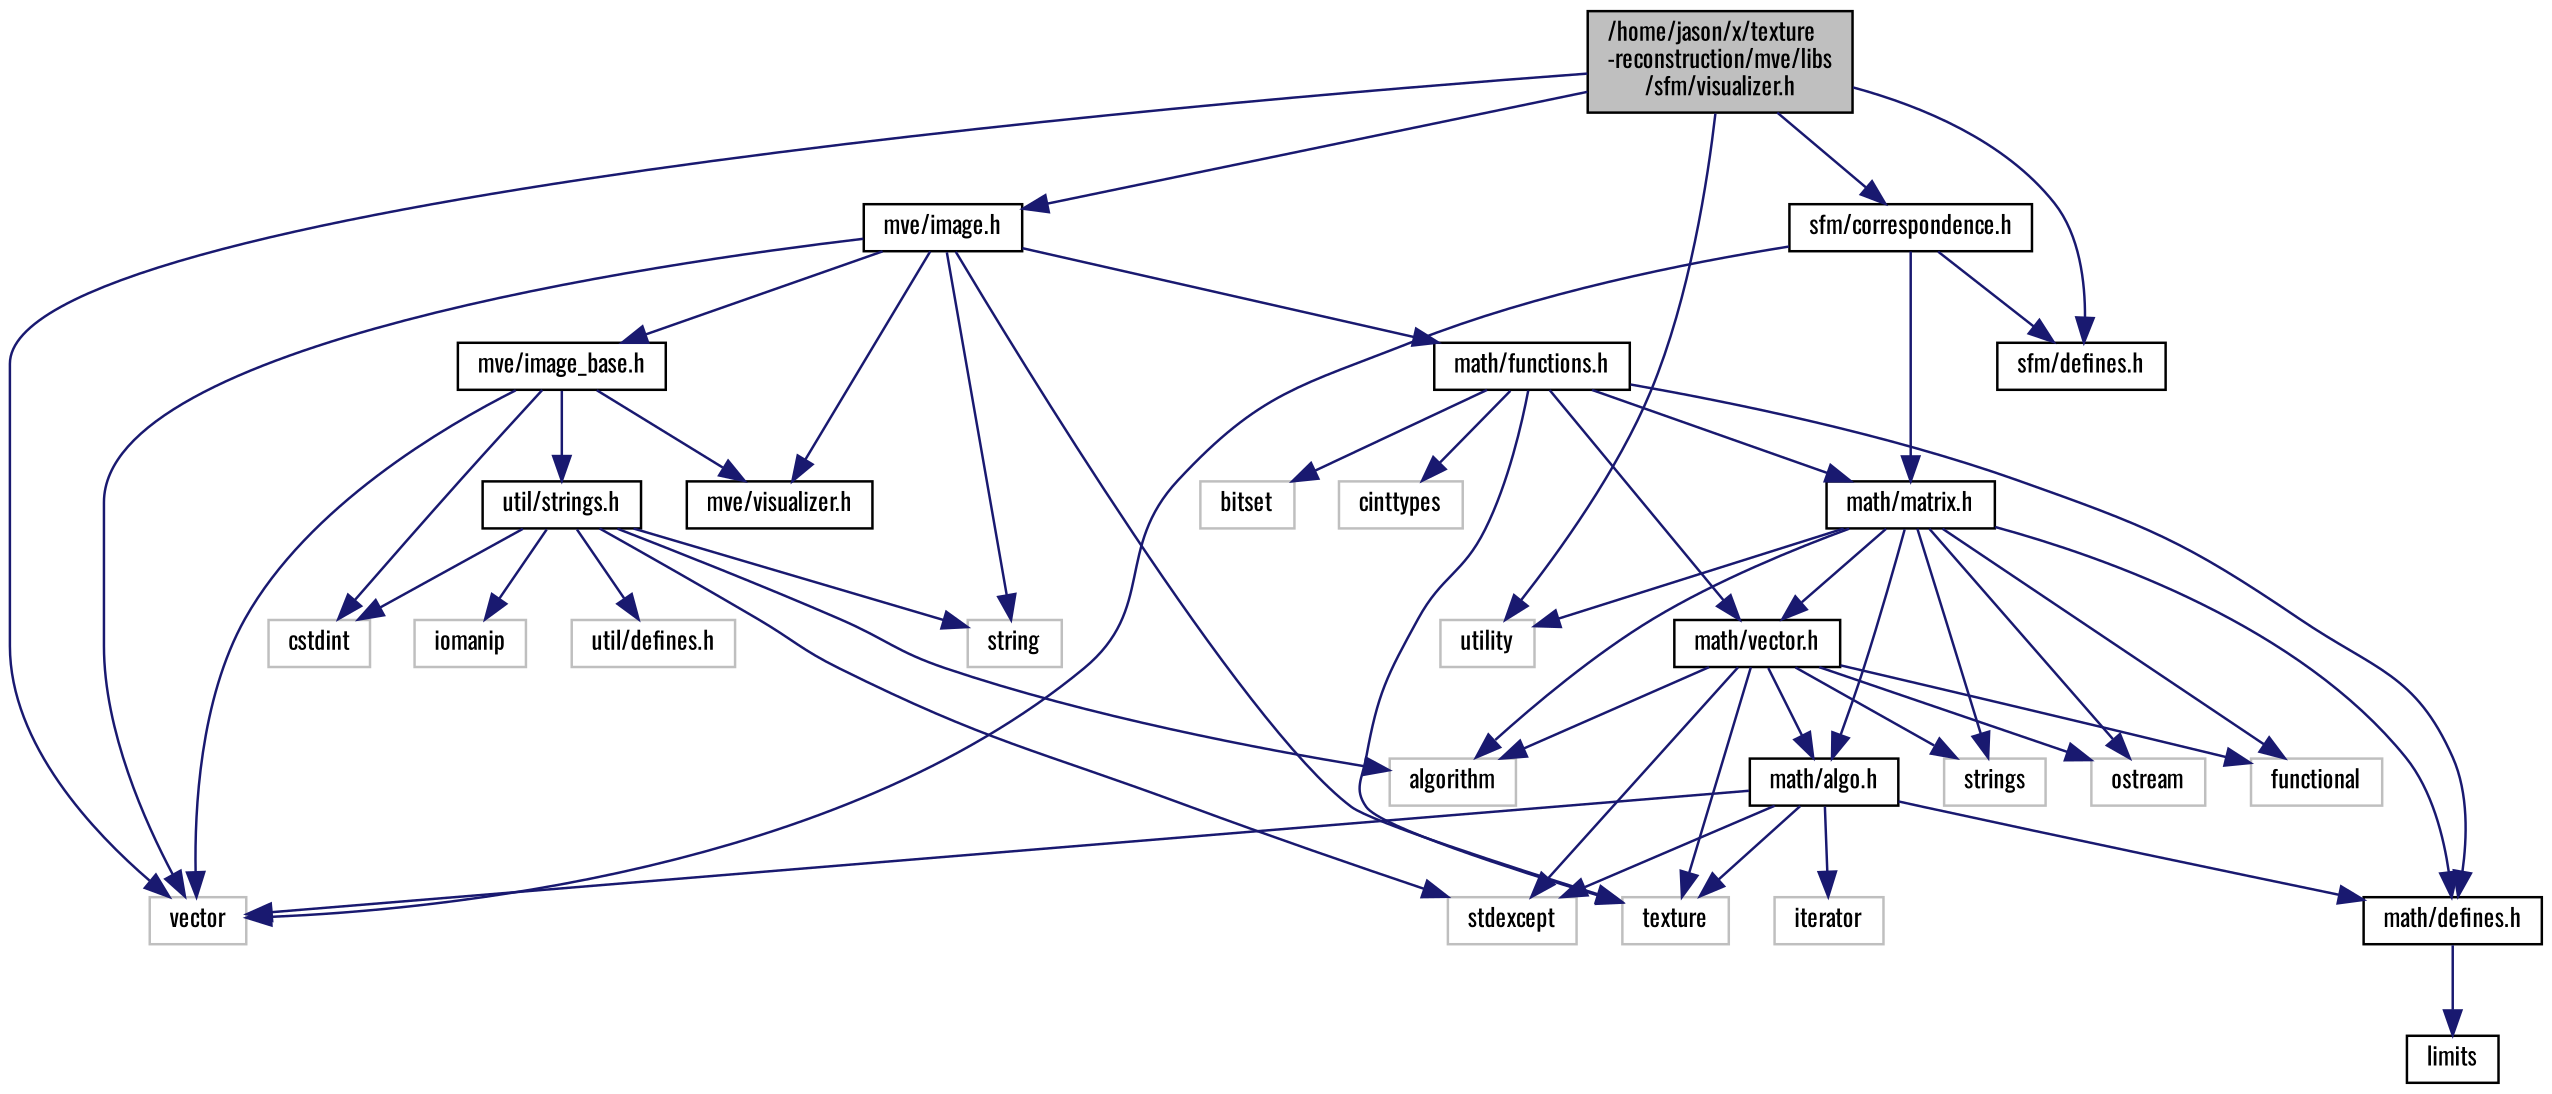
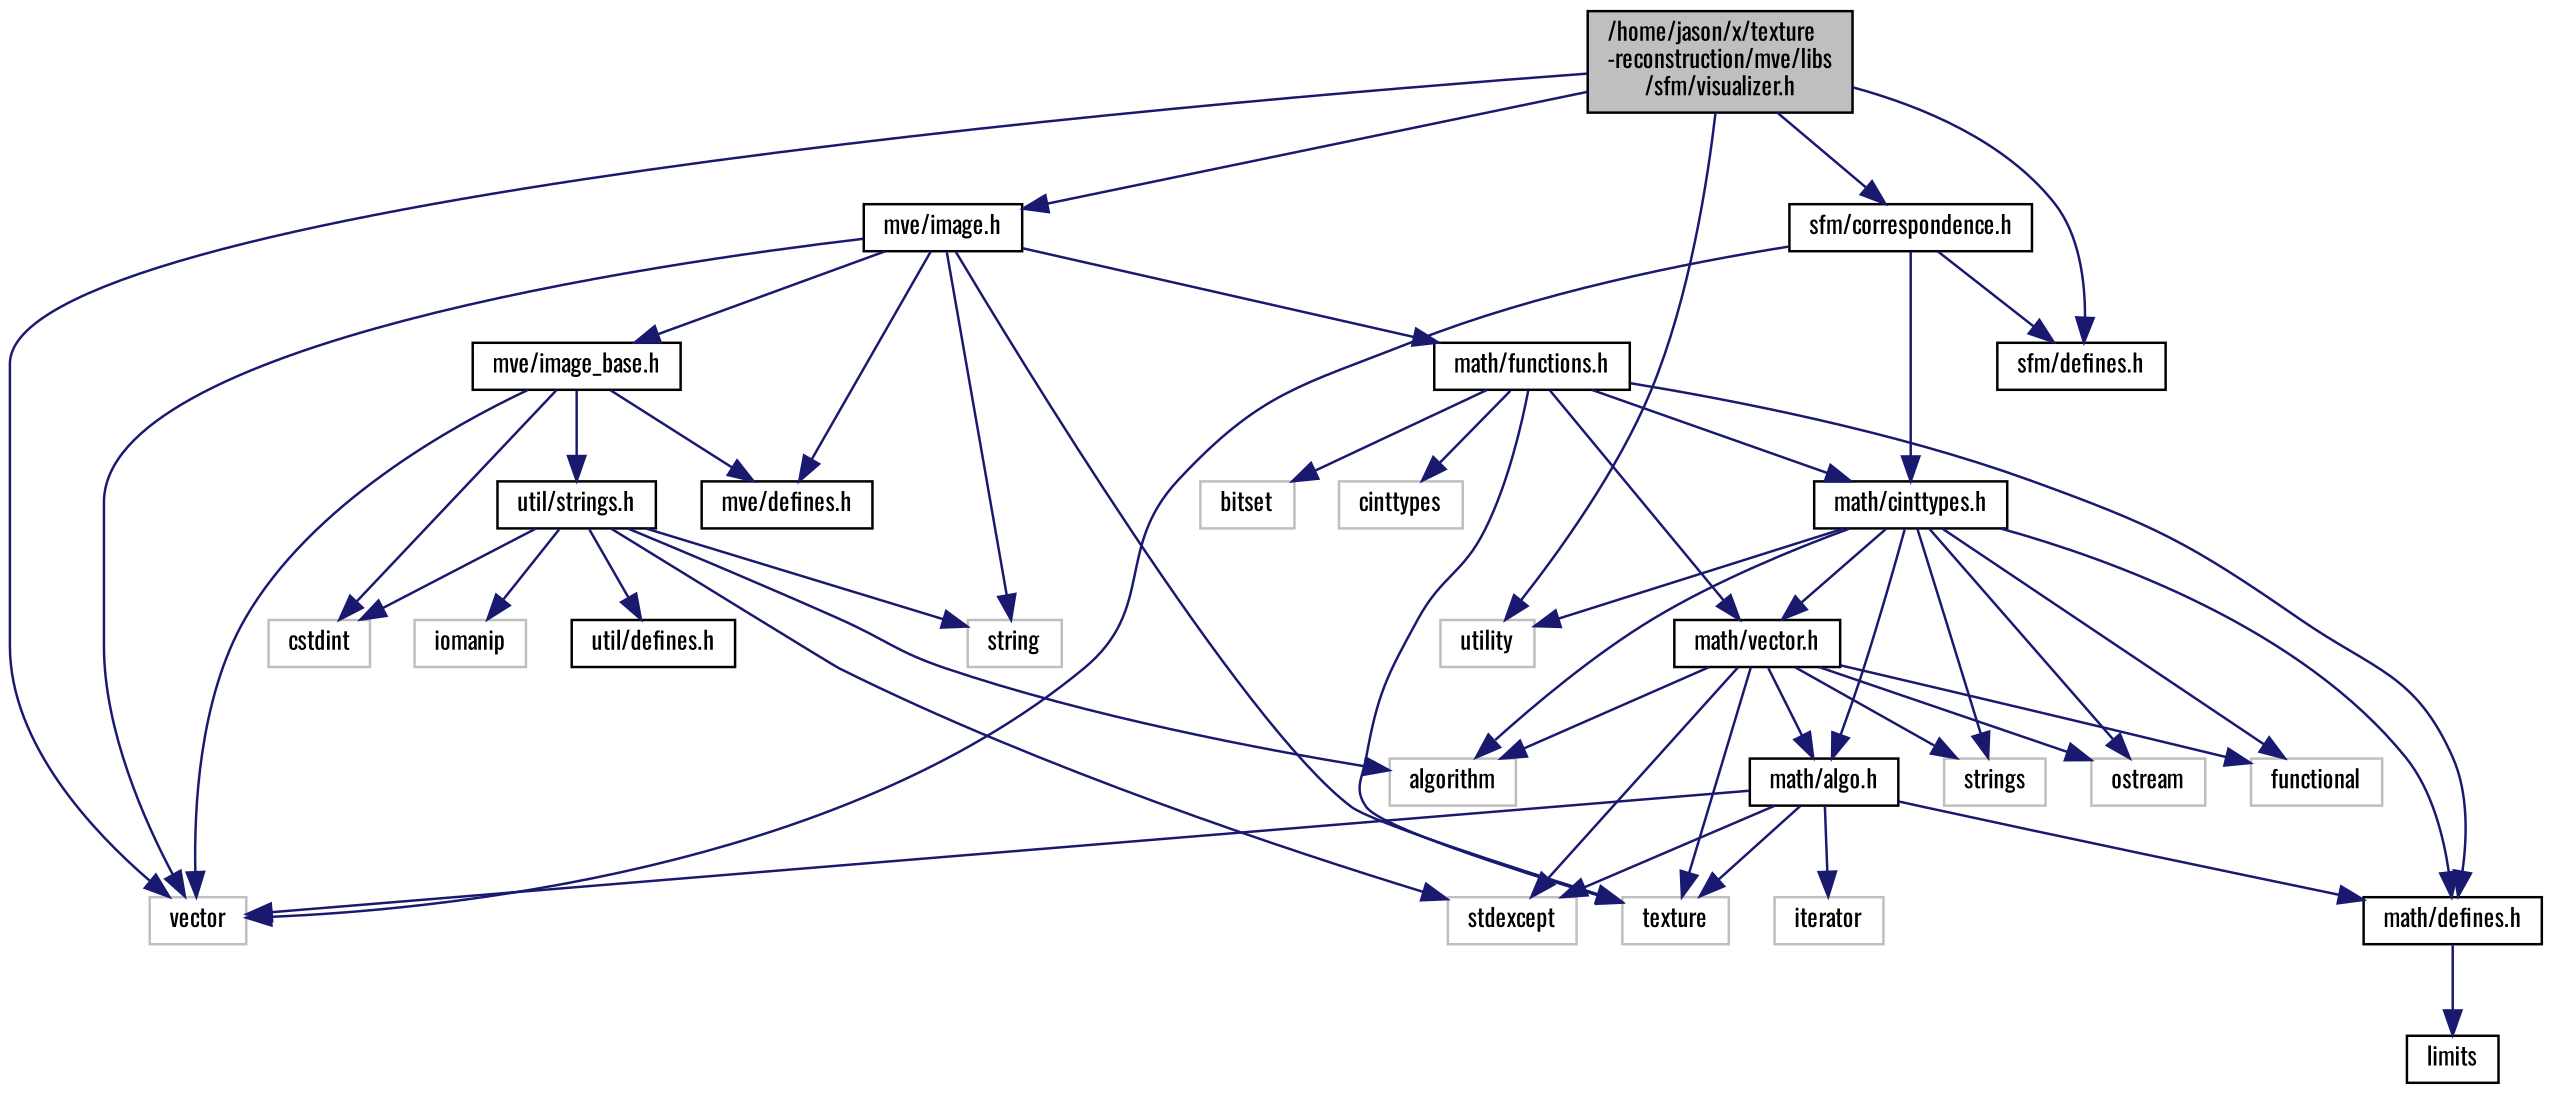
(780, 505) -> (787, 505)
(1911, 505) -> (1911, 505)
(653, 643) -> (653, 643)
